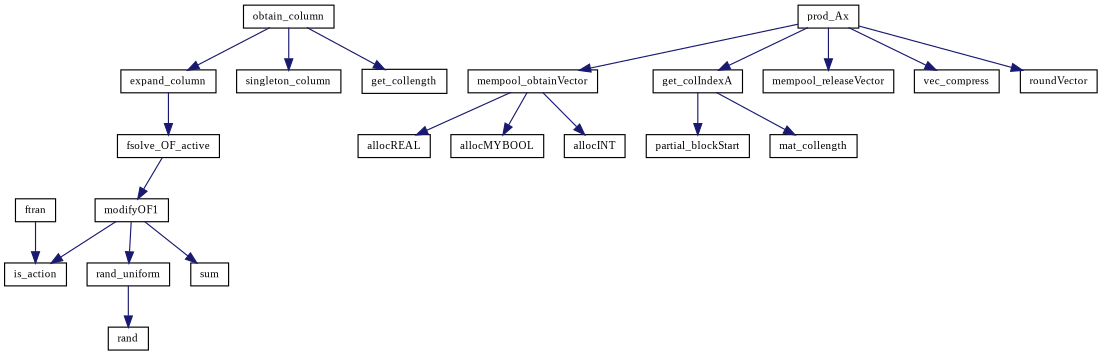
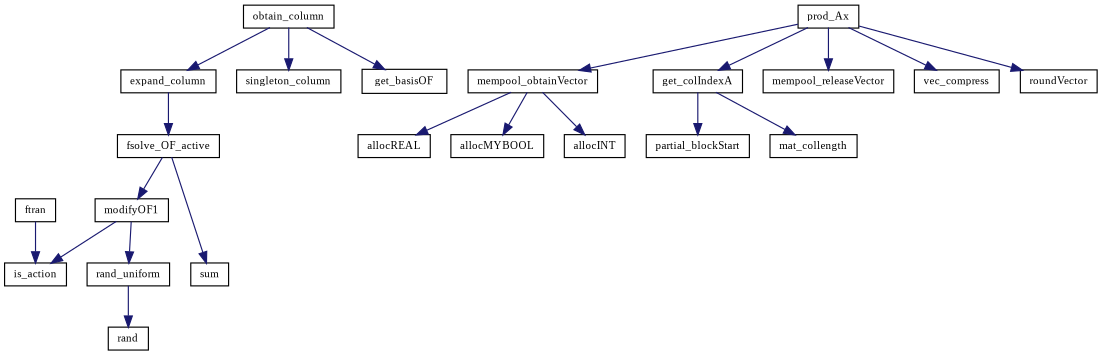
(404, 81) -> (404, 81)
(166, 239) -> (187, 205)
